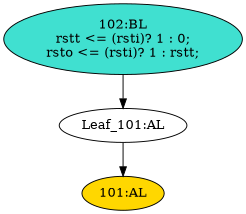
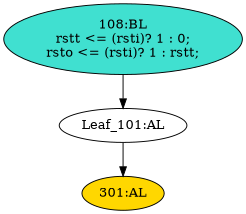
(123, 39) -> (123, 39)
(123, 193) -> (123, 193)
